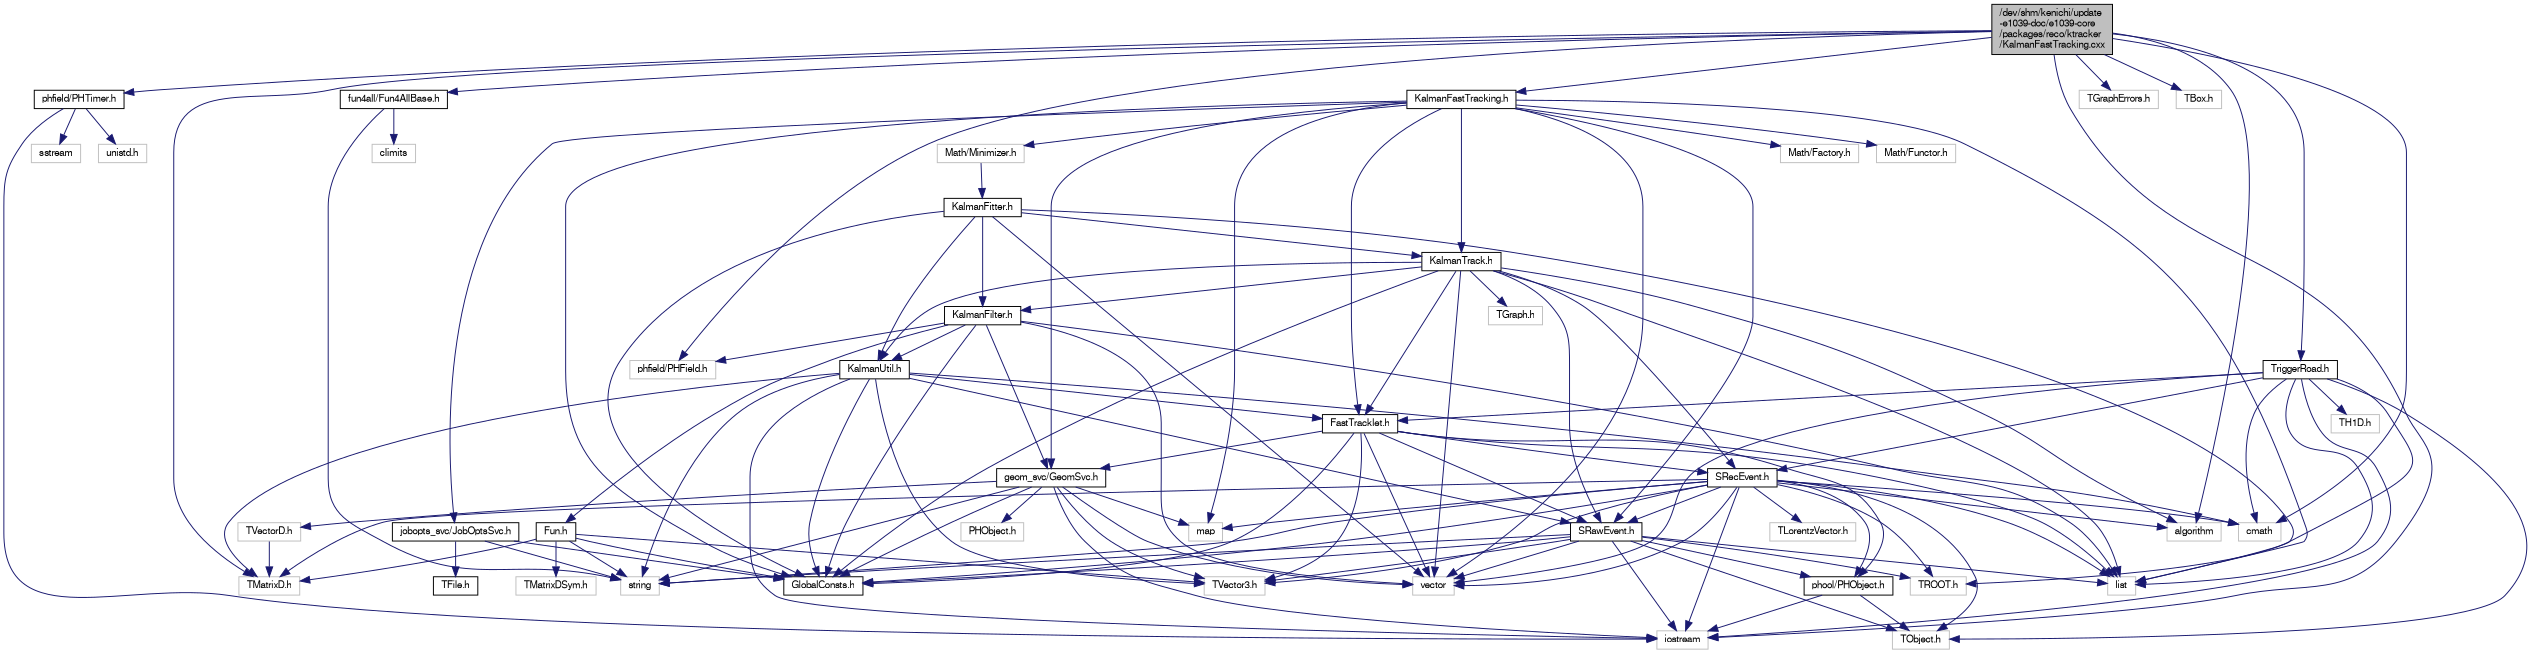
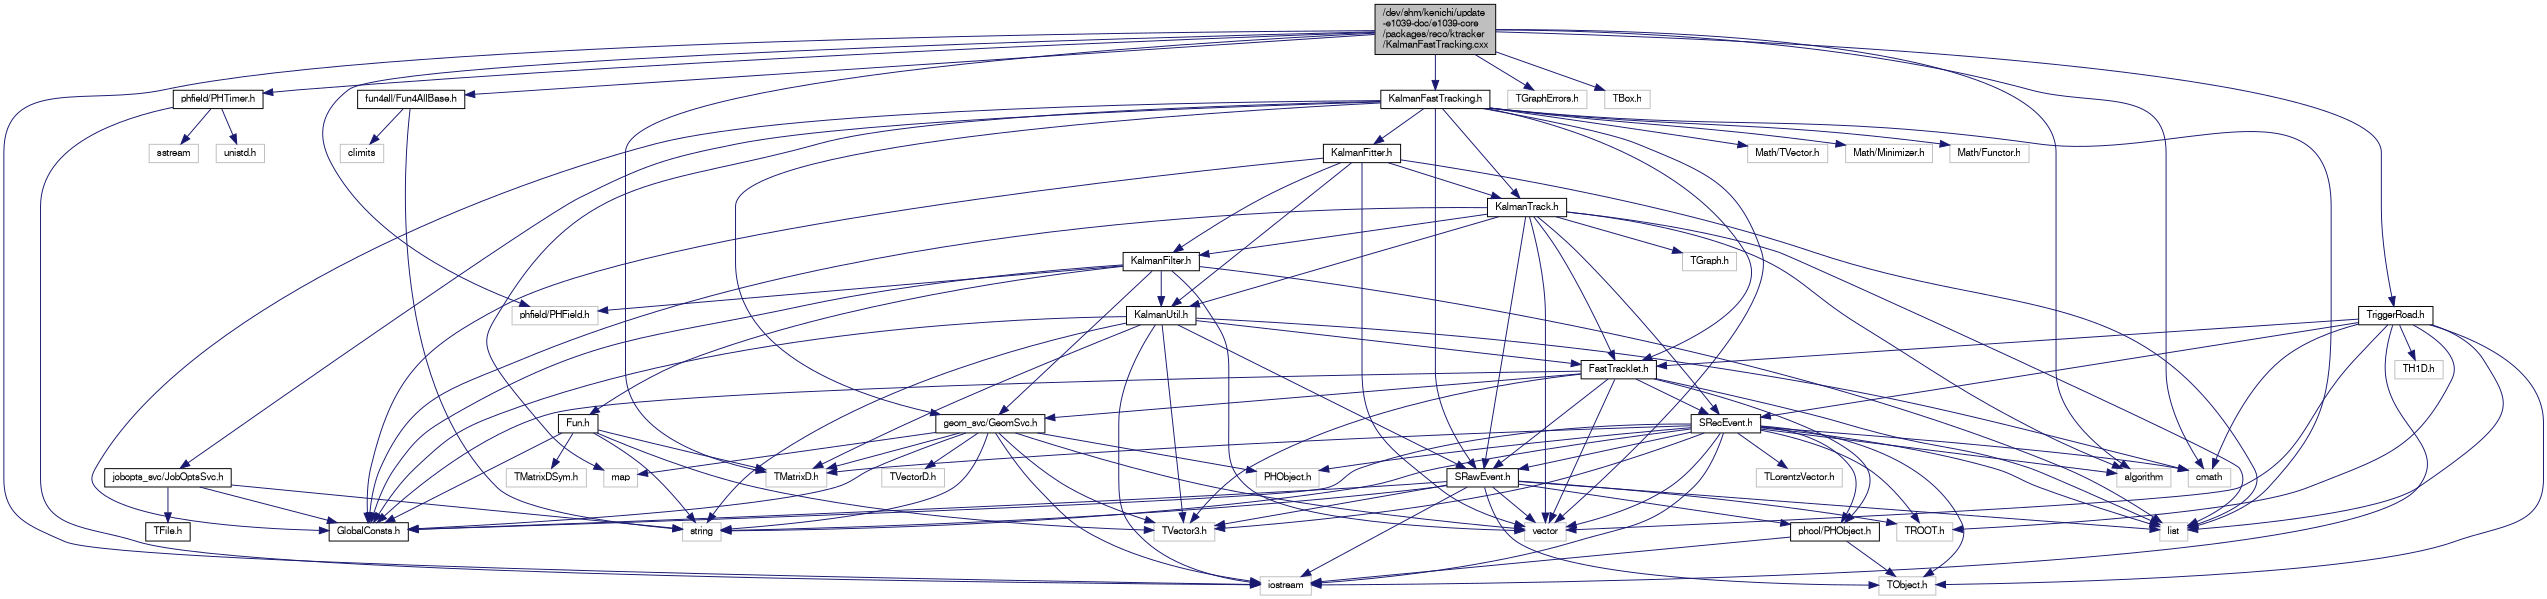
(1820, 153) -> (1788, 153)
(982, 176) -> (1403, 123)
(1470, 502) -> (1510, 446)
(269, 554) -> (898, 450)
